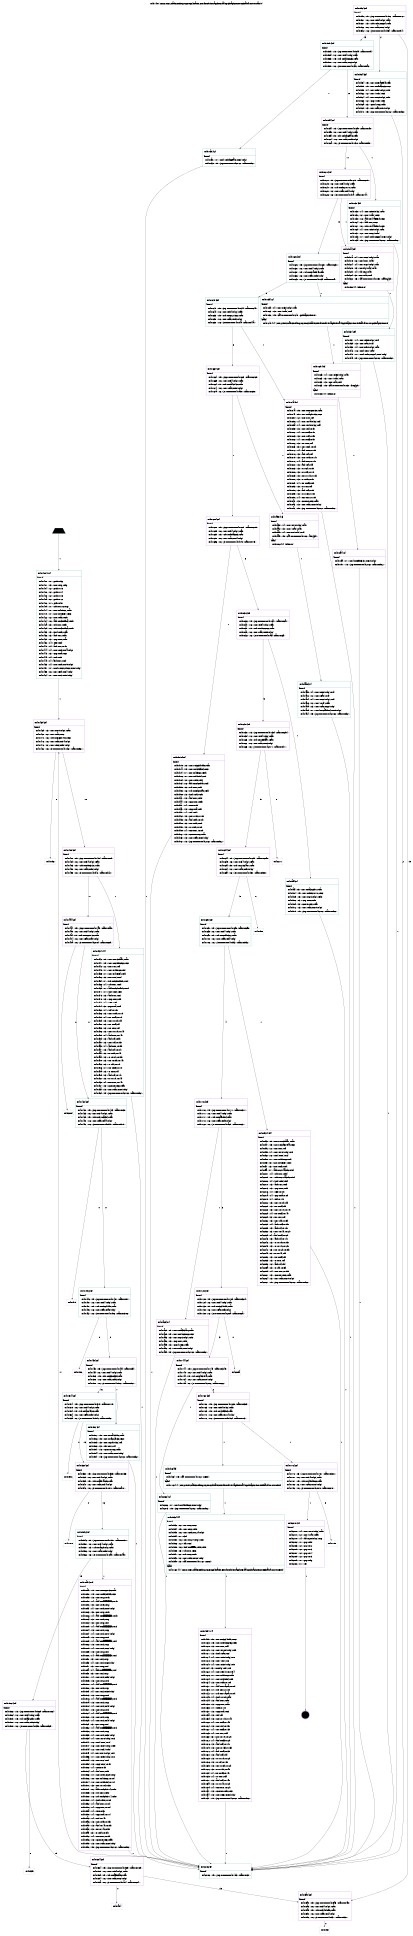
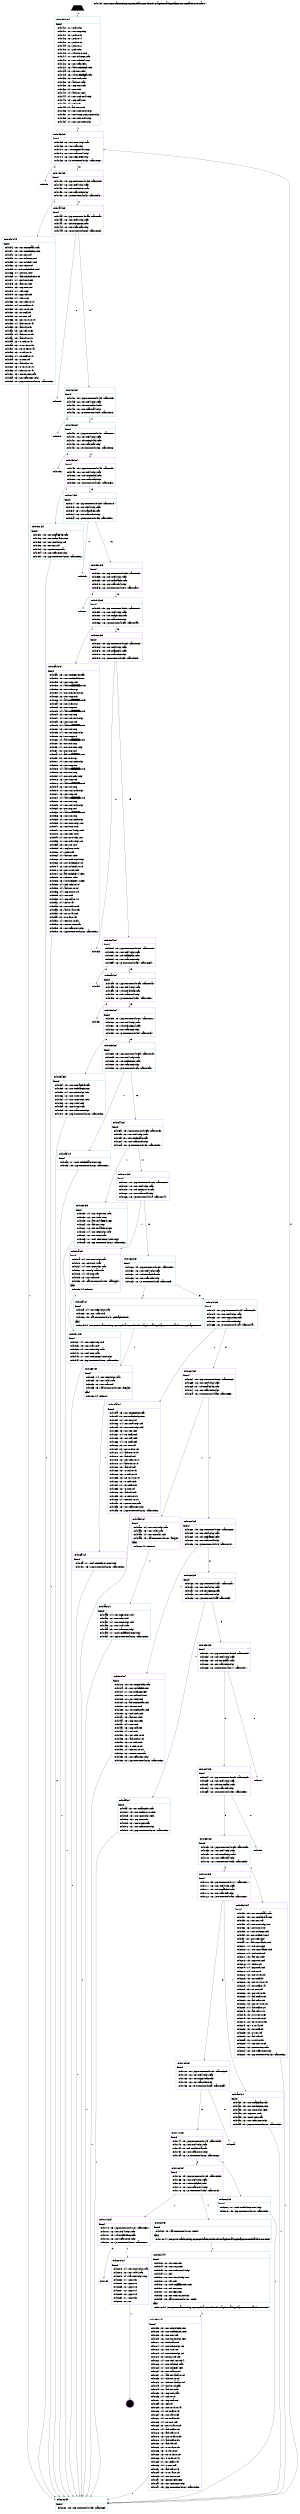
(408, 984) -> (129, 1004)
